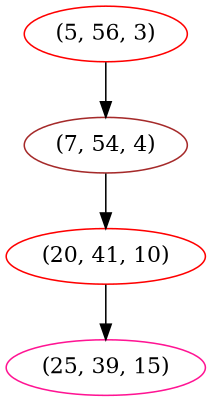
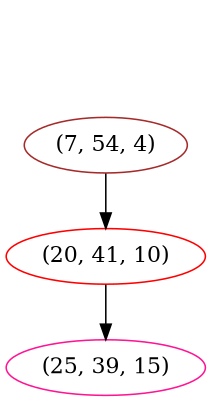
(106, 34) -> none
